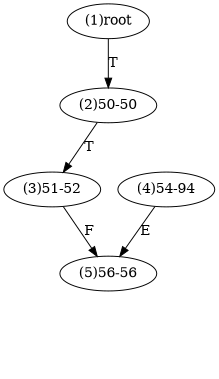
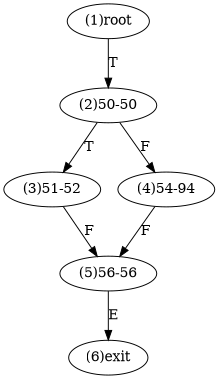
none -> (135, 143)
(146, 232) -> (146, 232)
none -> (108, 358)
